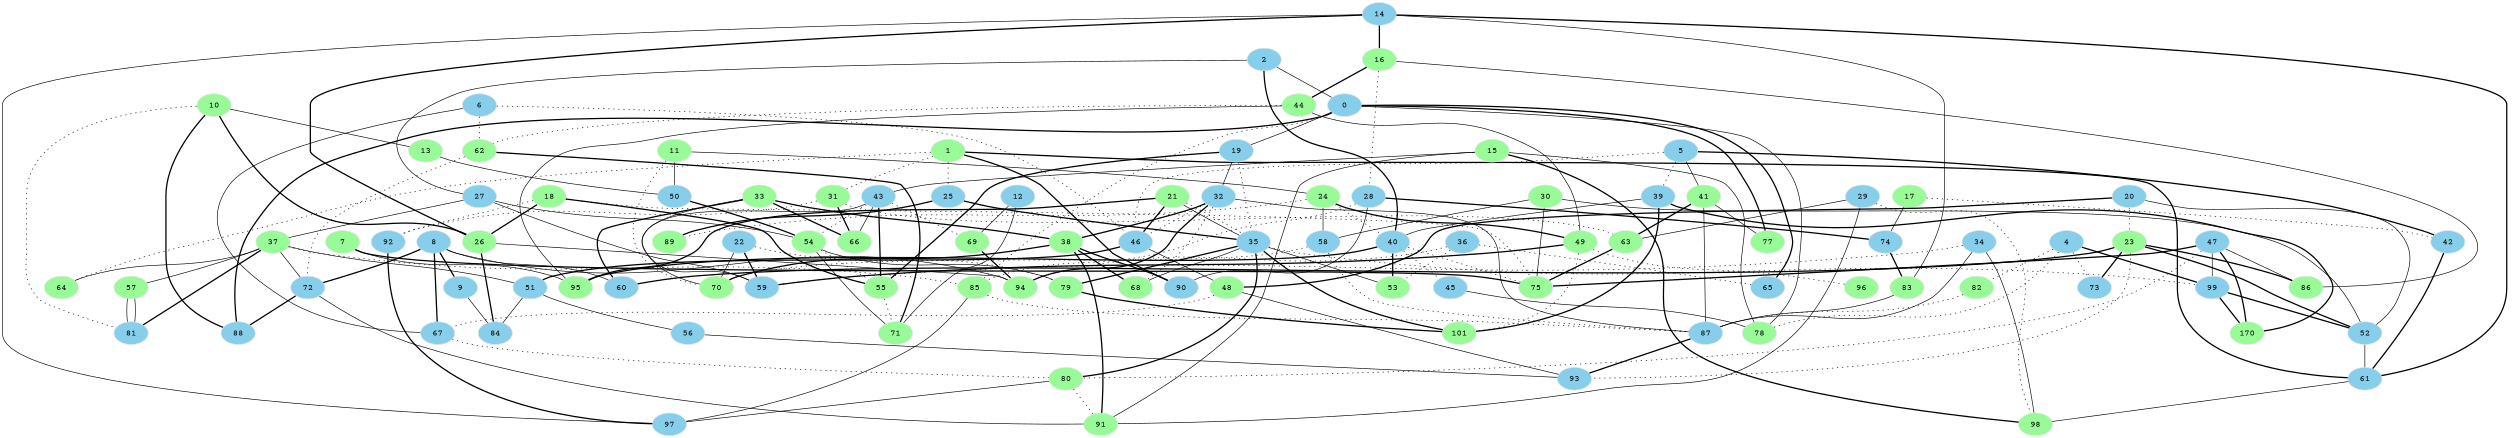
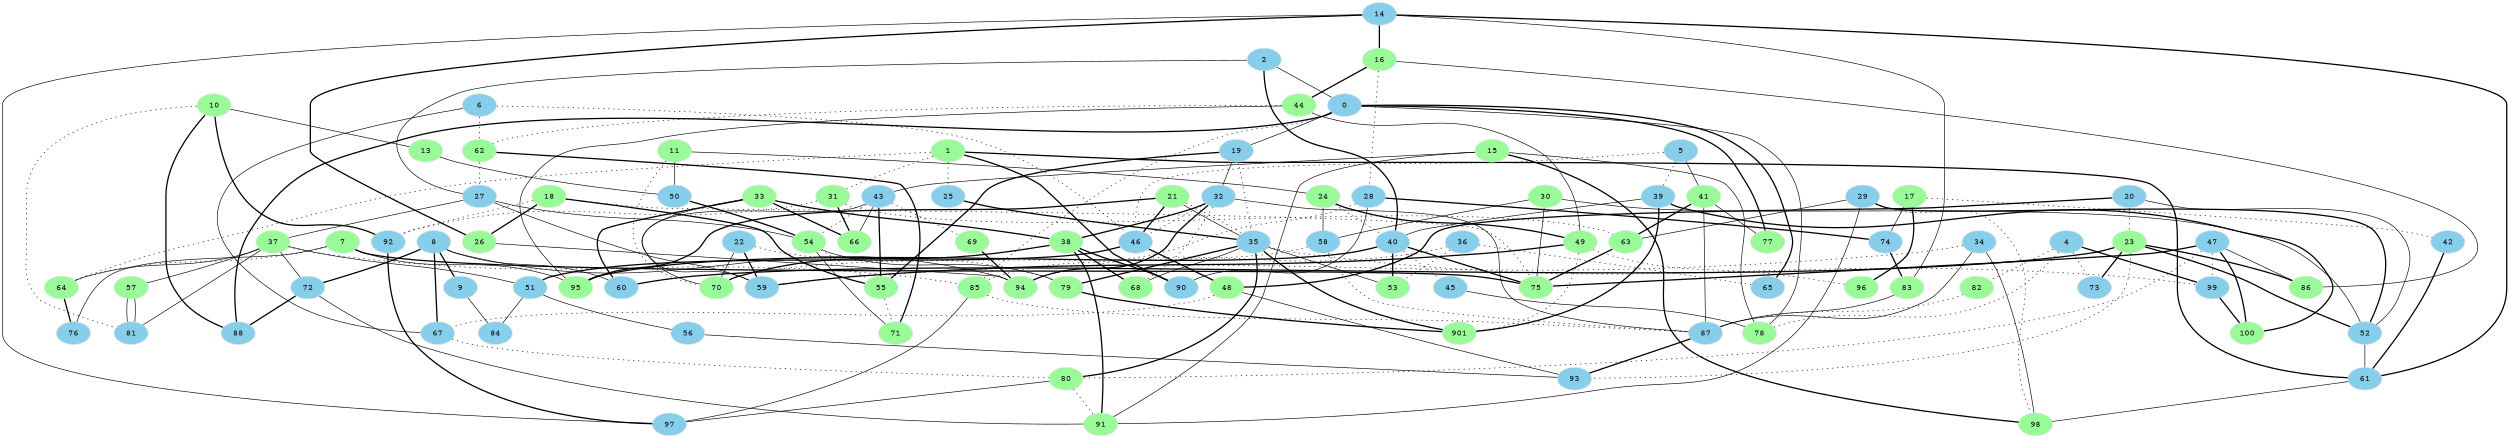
(1976, 165) -> none
(387, 189) -> (479, 174)
(1018, 196) -> none
(322, 217) -> (269, 218)
(669, 242) -> none
none -> (1911, 248)
none -> (201, 262)
(2212, 264) -> (2212, 264)
(1181, 265) -> (1181, 265)
(1464, 265) -> (1464, 265)
(202, 288) -> (202, 288)
(487, 288) -> none
(2289, 310) -> (2294, 213)
none -> (73, 333)
(1459, 333) -> (1459, 333)
(2247, 333) -> (2247, 333)
